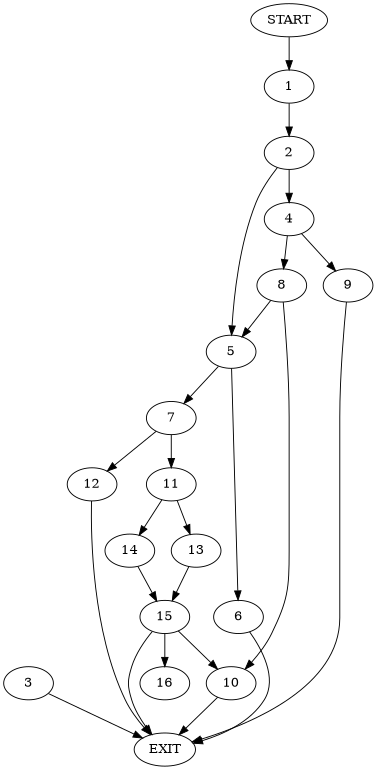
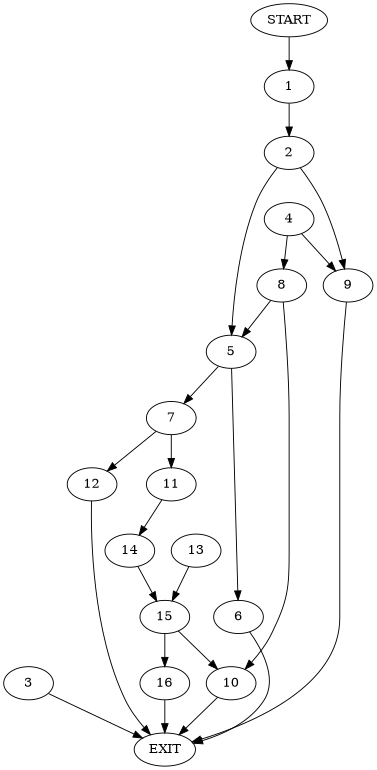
(289, 181) -> (326, 212)
(182, 513) -> none
(129, 678) -> (165, 712)
